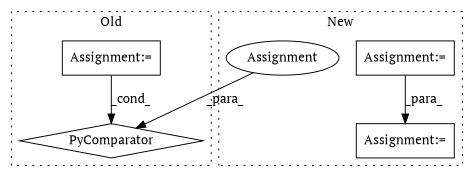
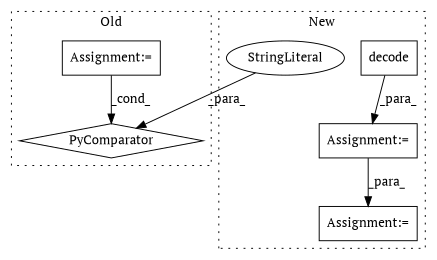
(283, 58) -> (285, 58)
none -> (389, 58)
